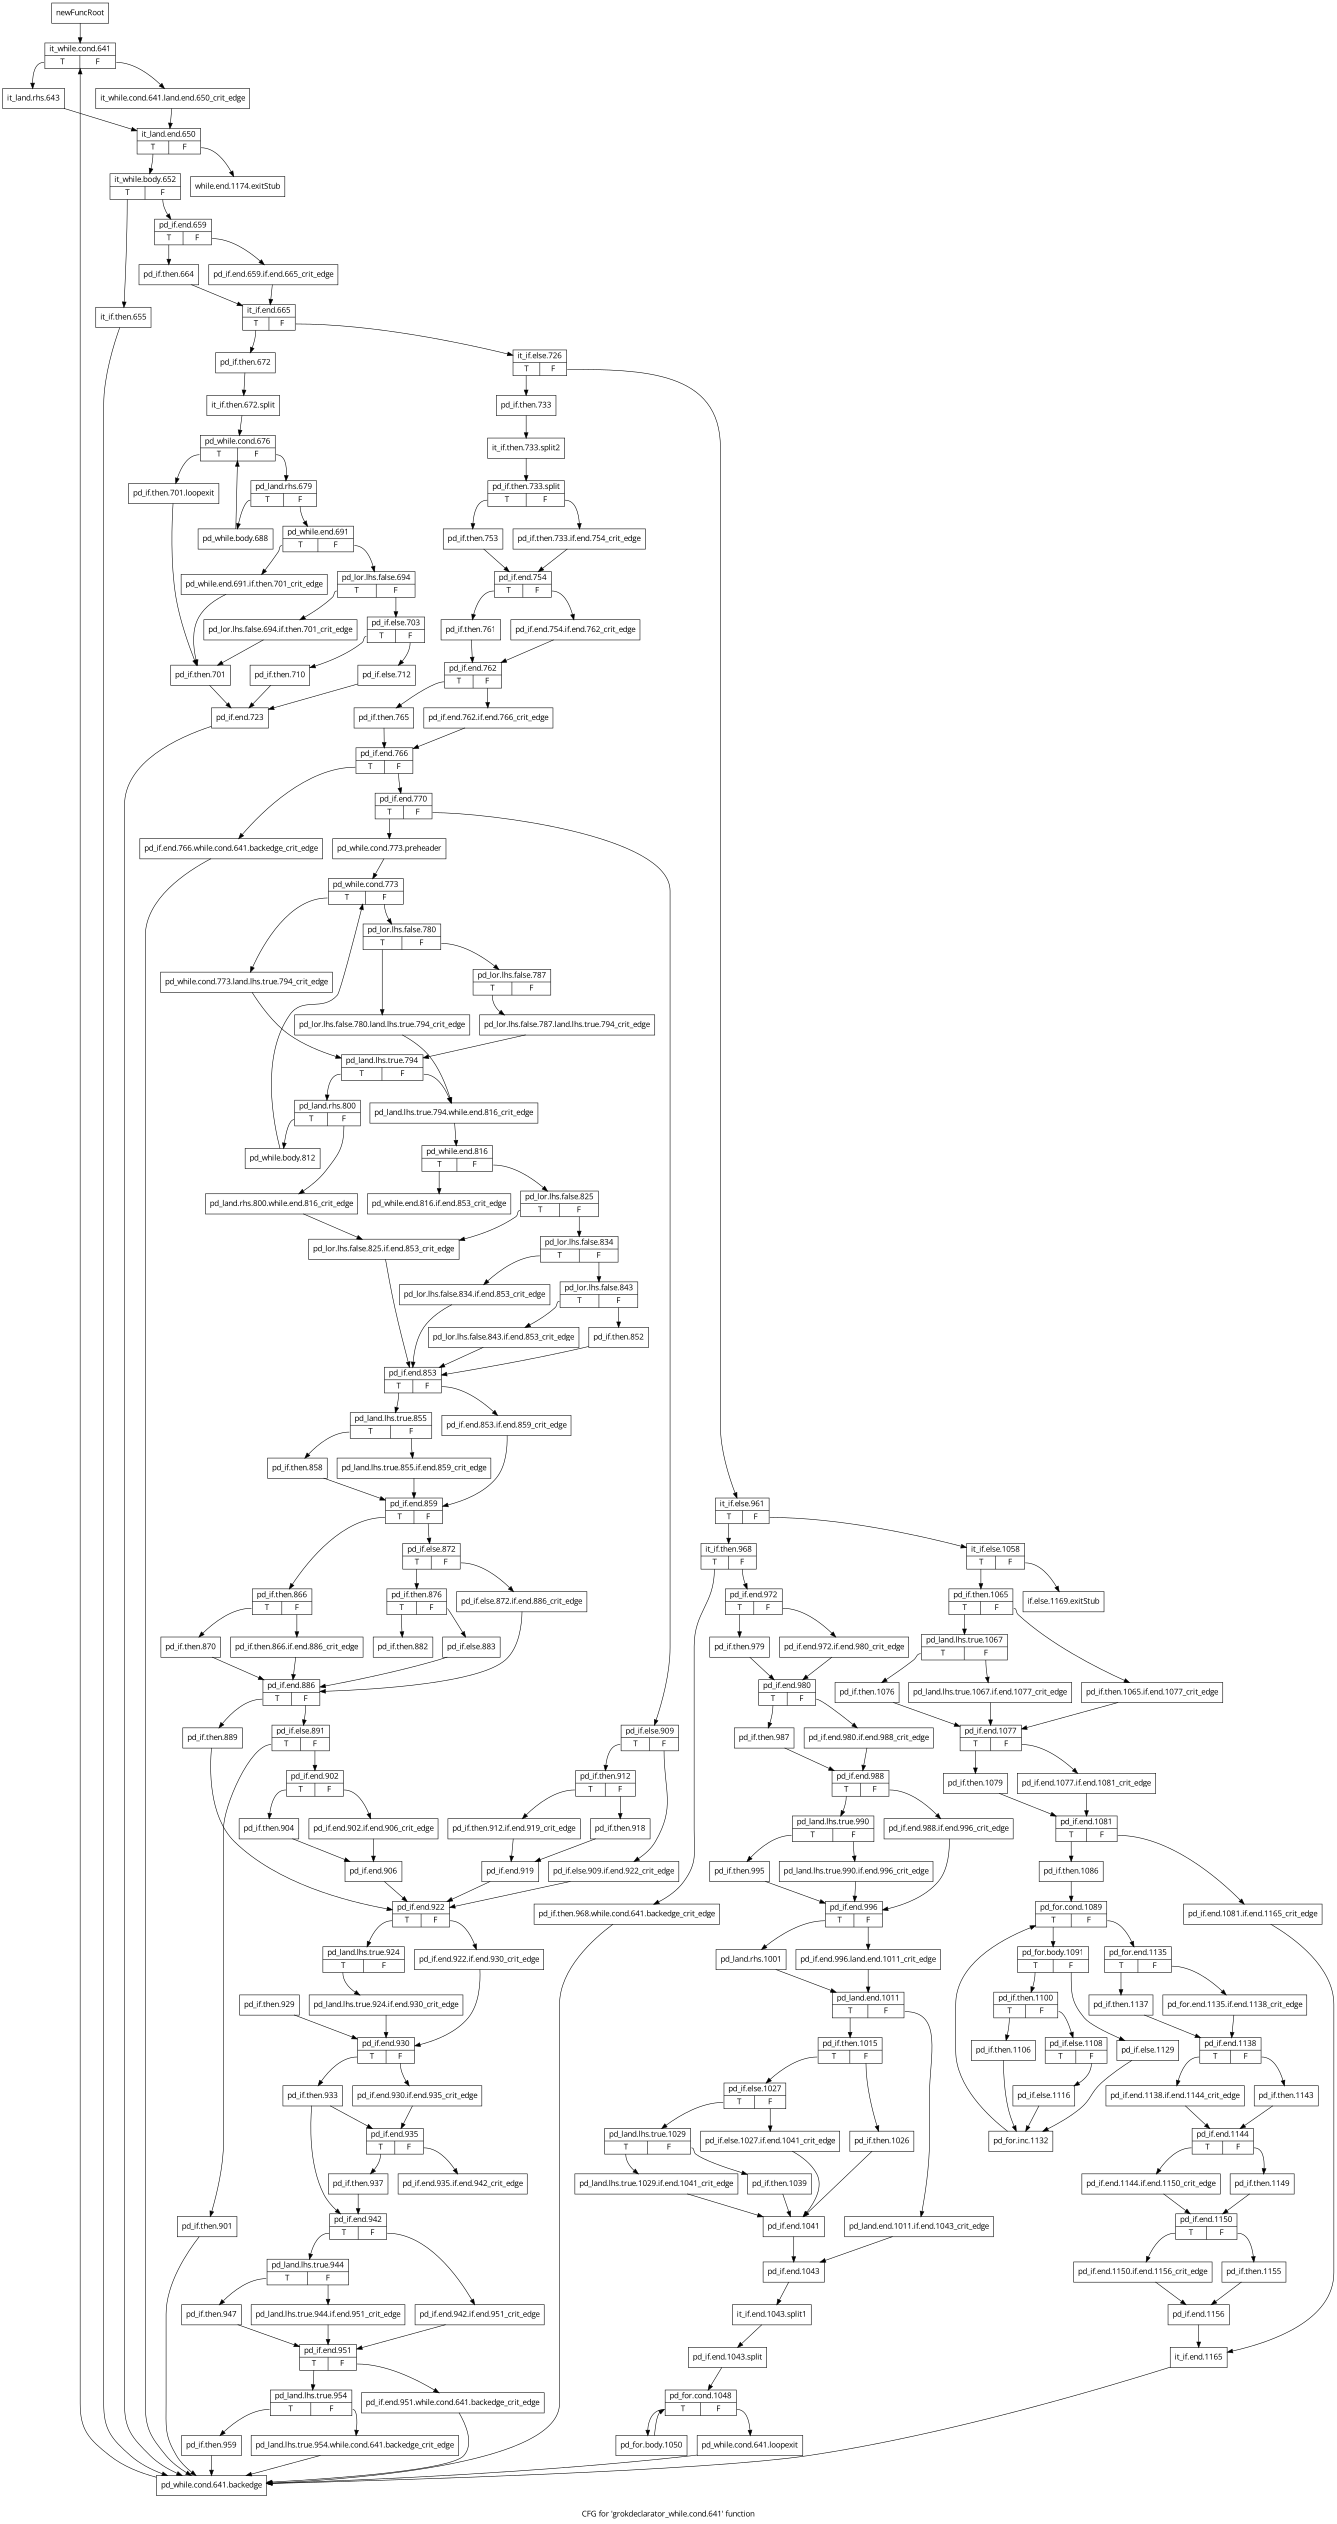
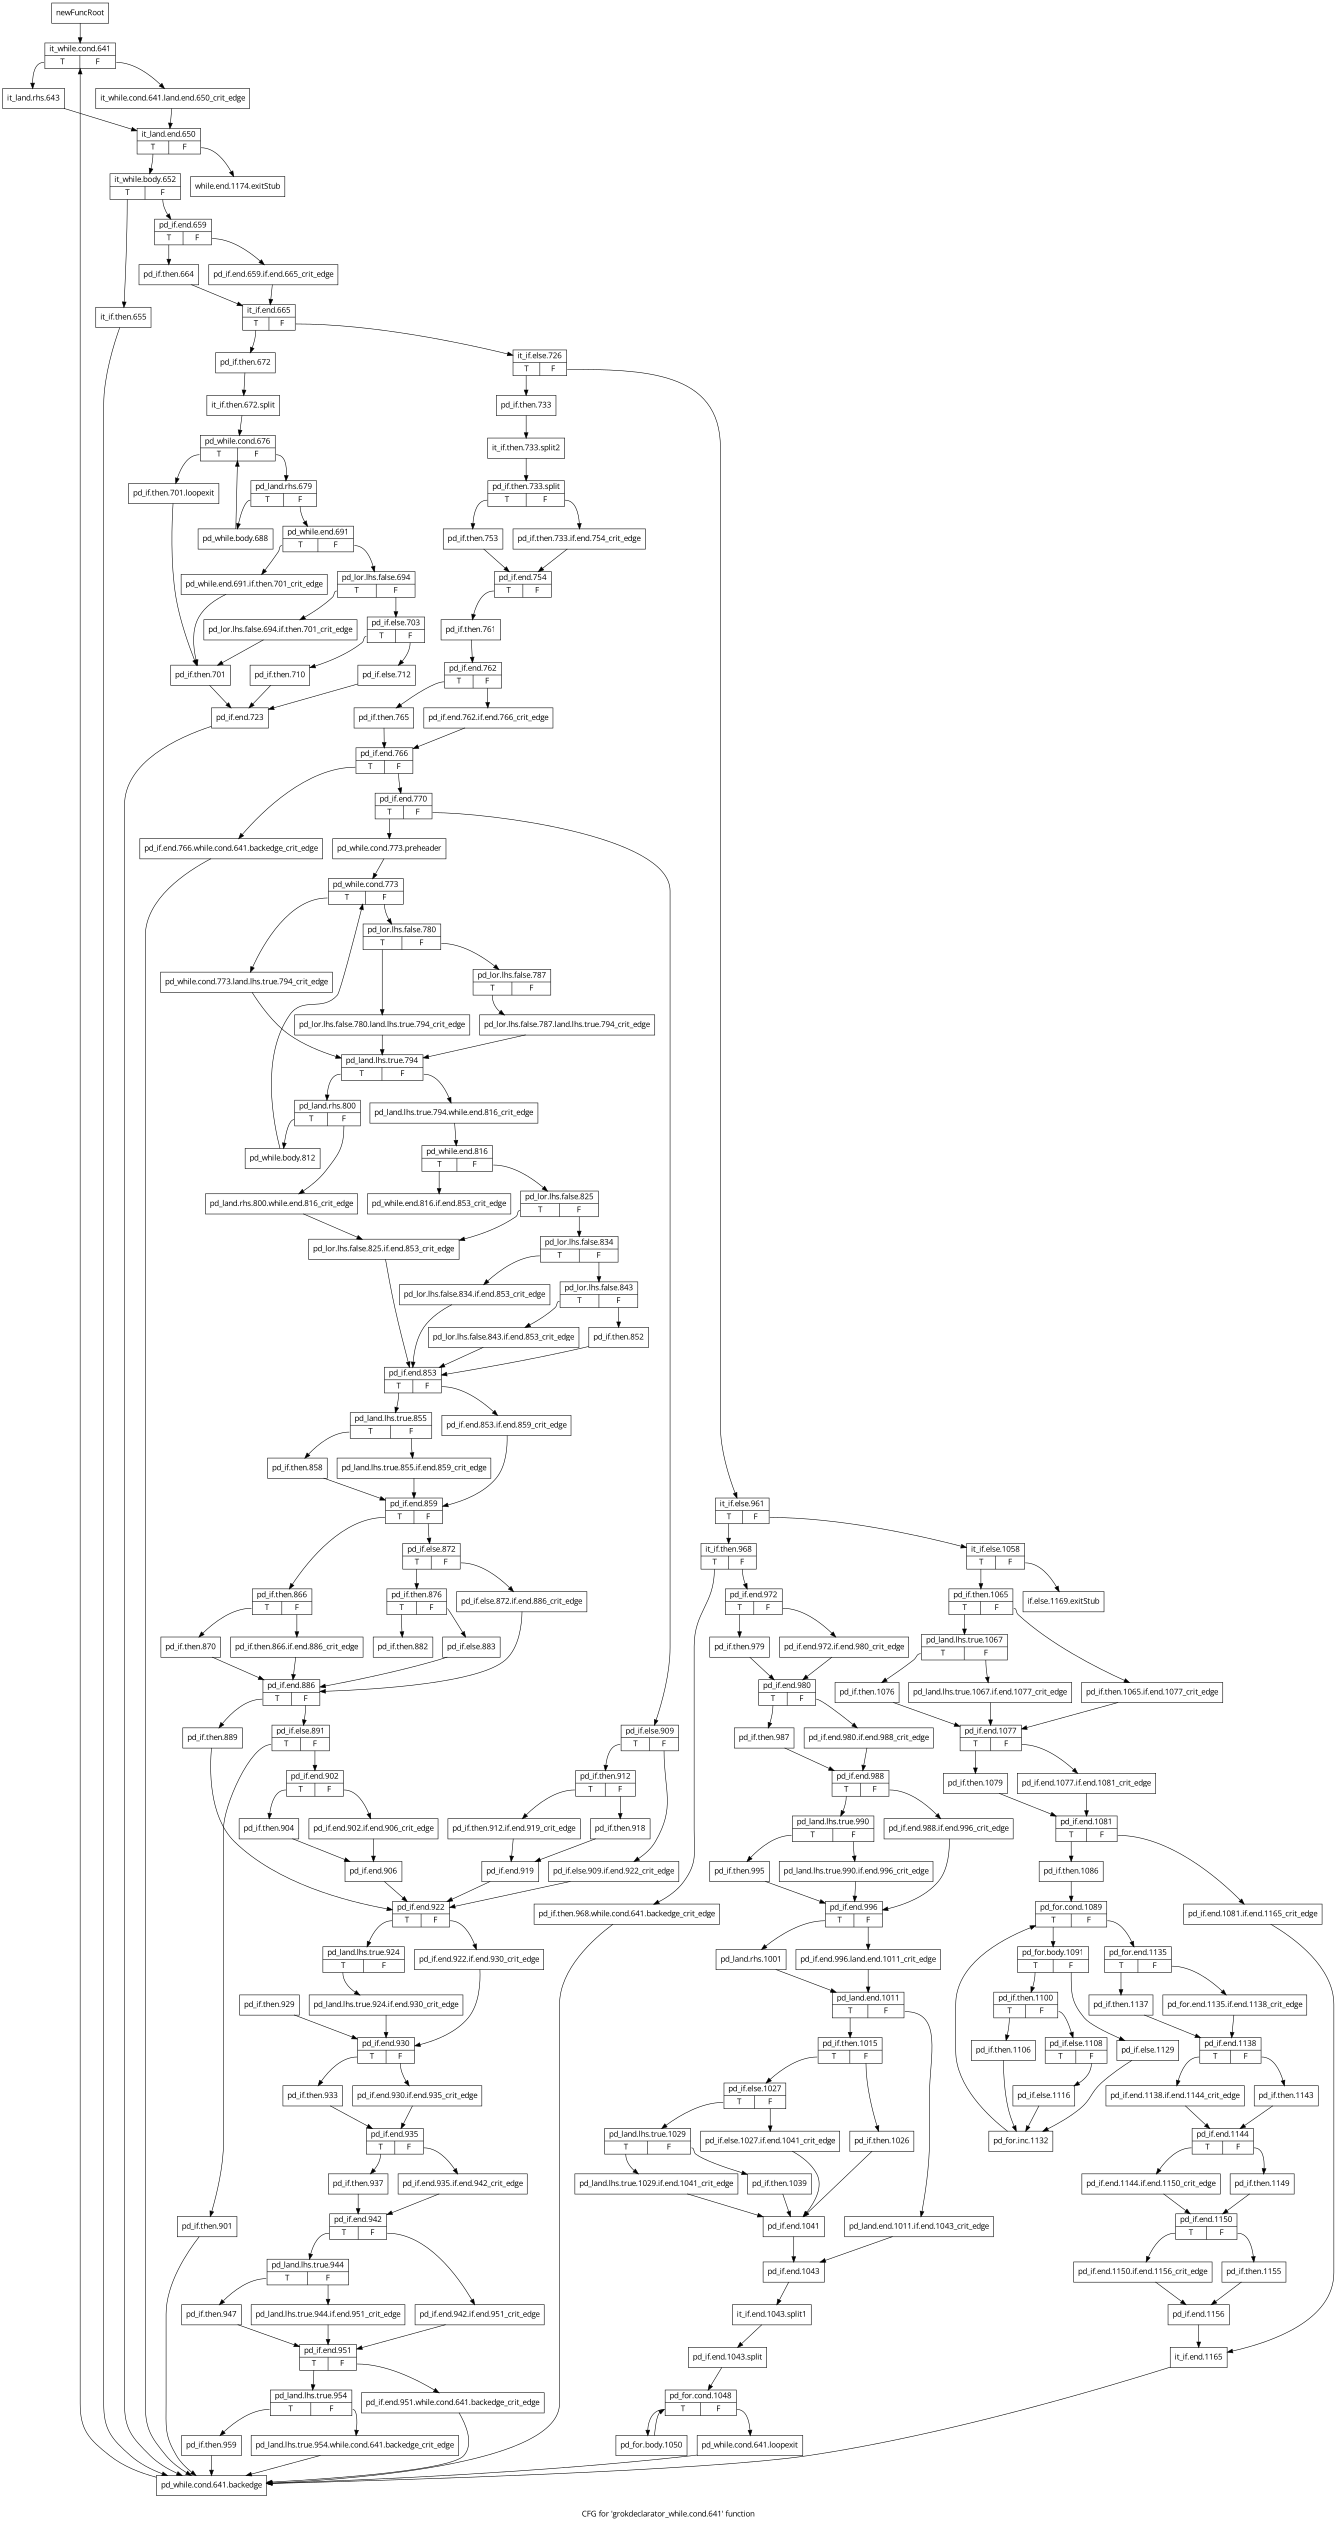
(575, 630) -> none
(433, 1061) -> (382, 1042)
(314, 2161) -> (416, 2203)
